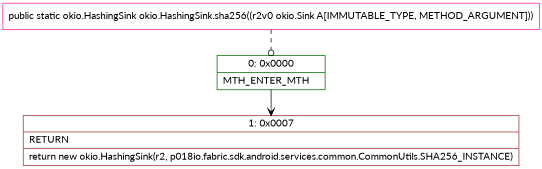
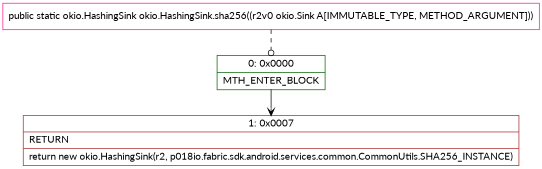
(266, 81) -> (271, 81)
